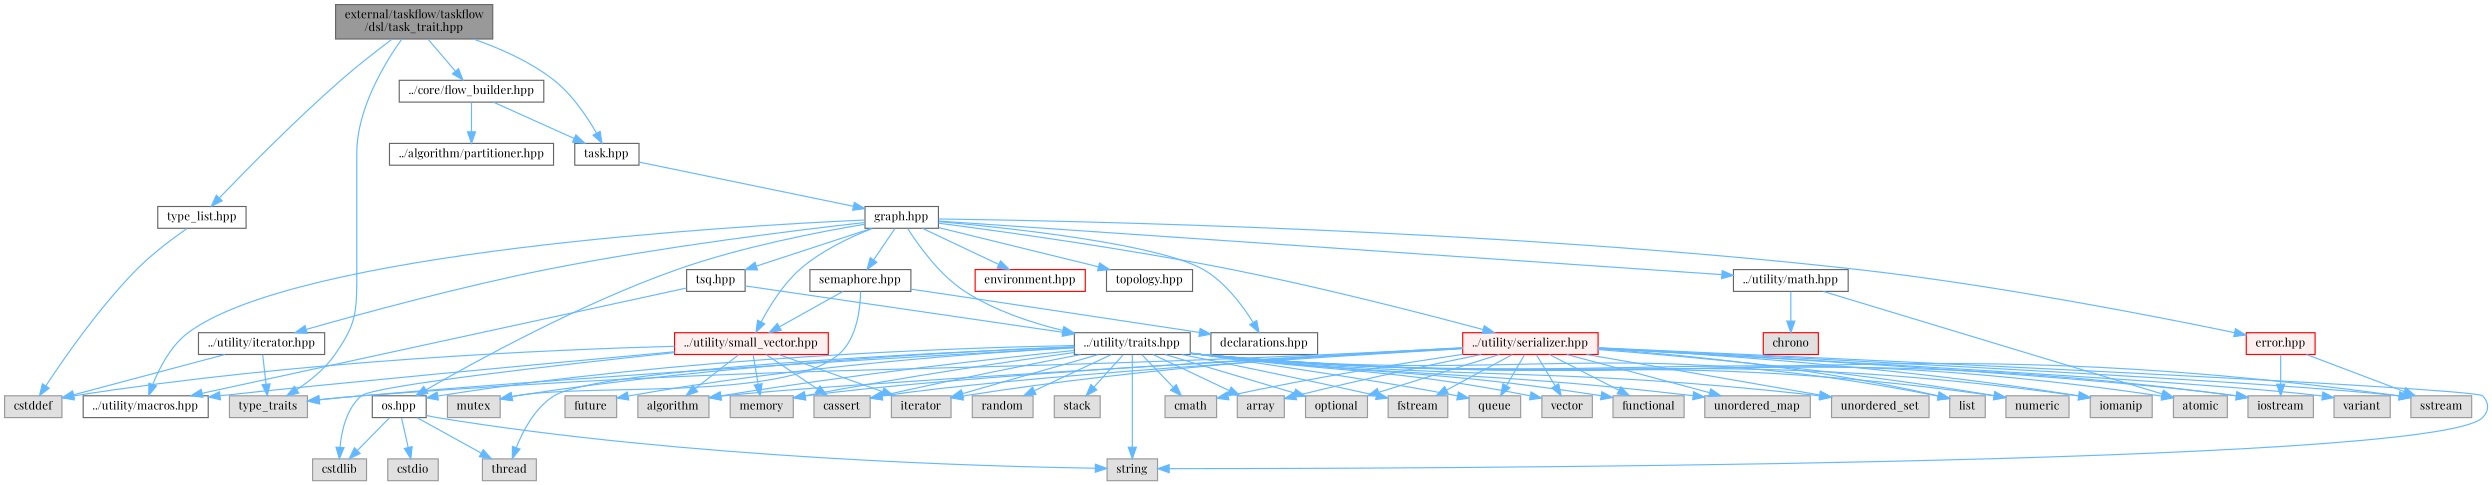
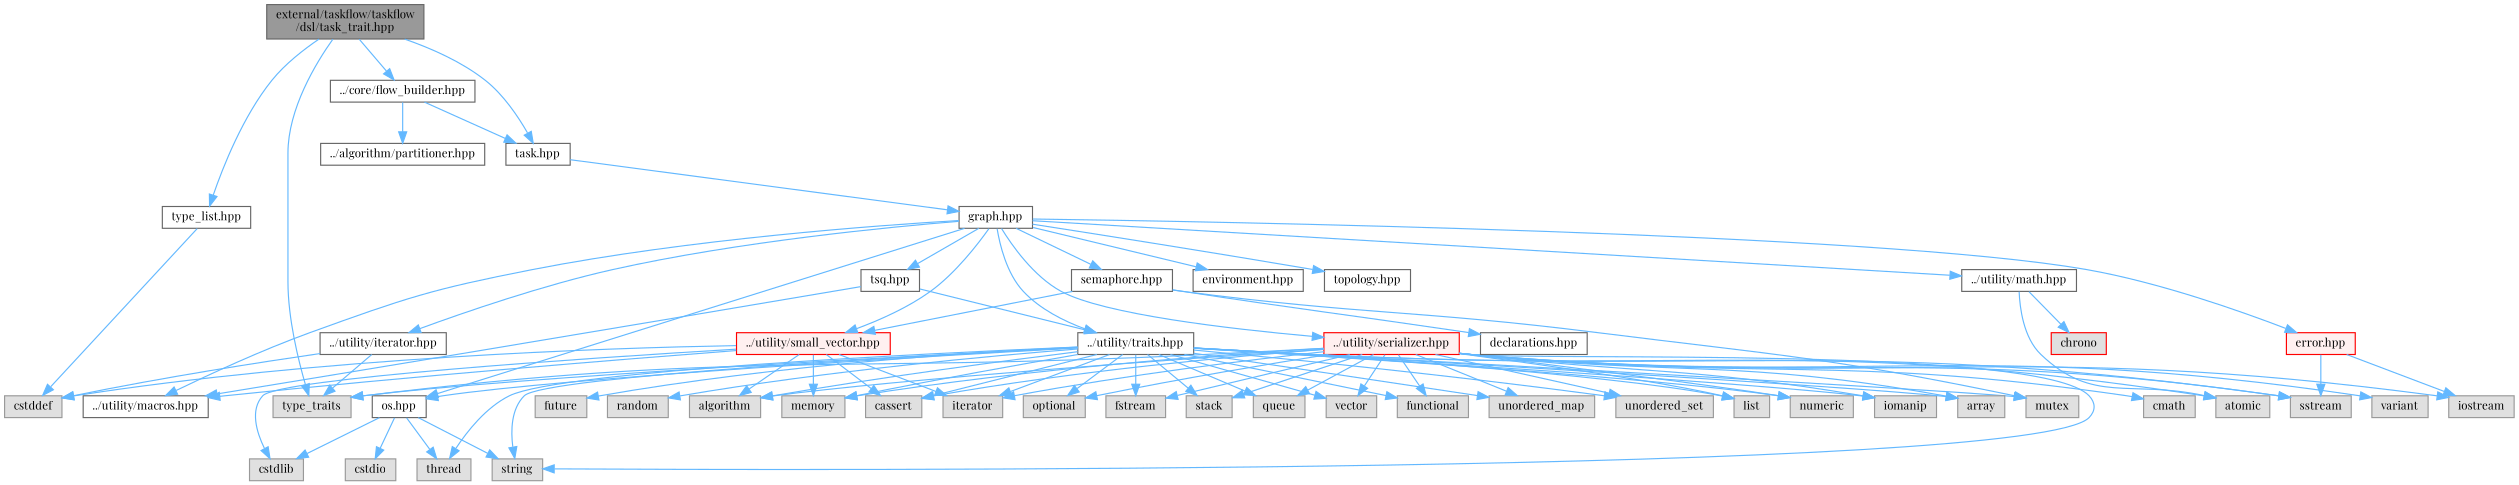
(1109, 243) -> none
(1030, 280) -> (1248, 280)
(1714, 368) -> none
none -> (1303, 374)
(1164, 377) -> none
